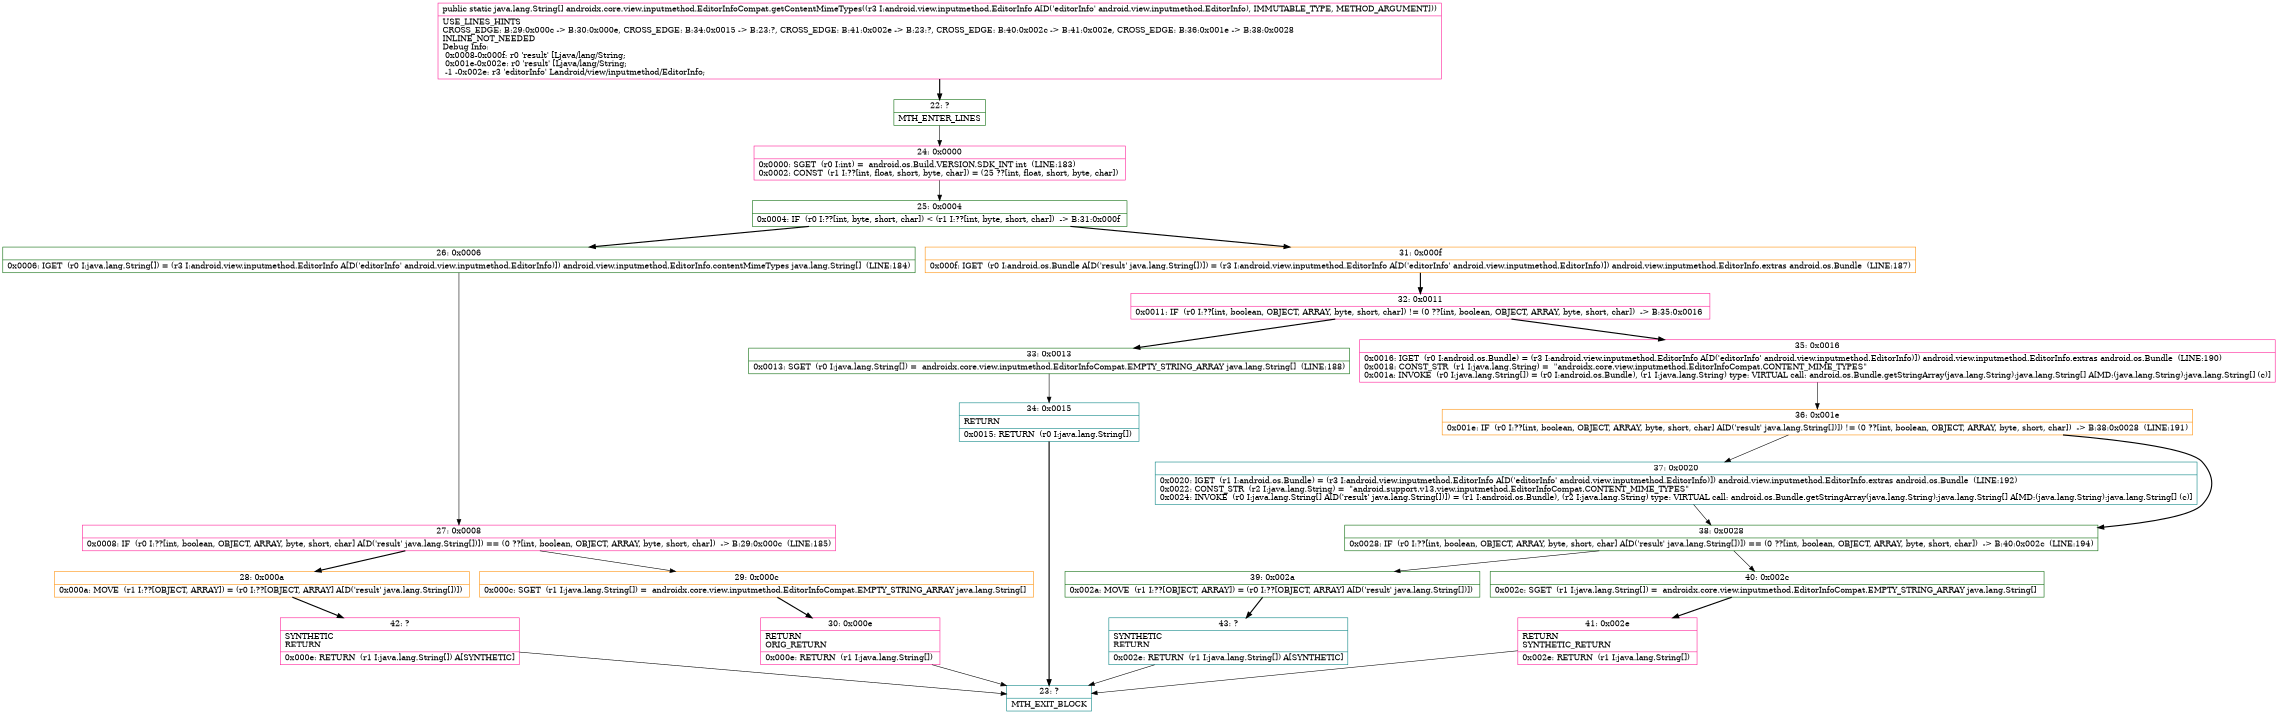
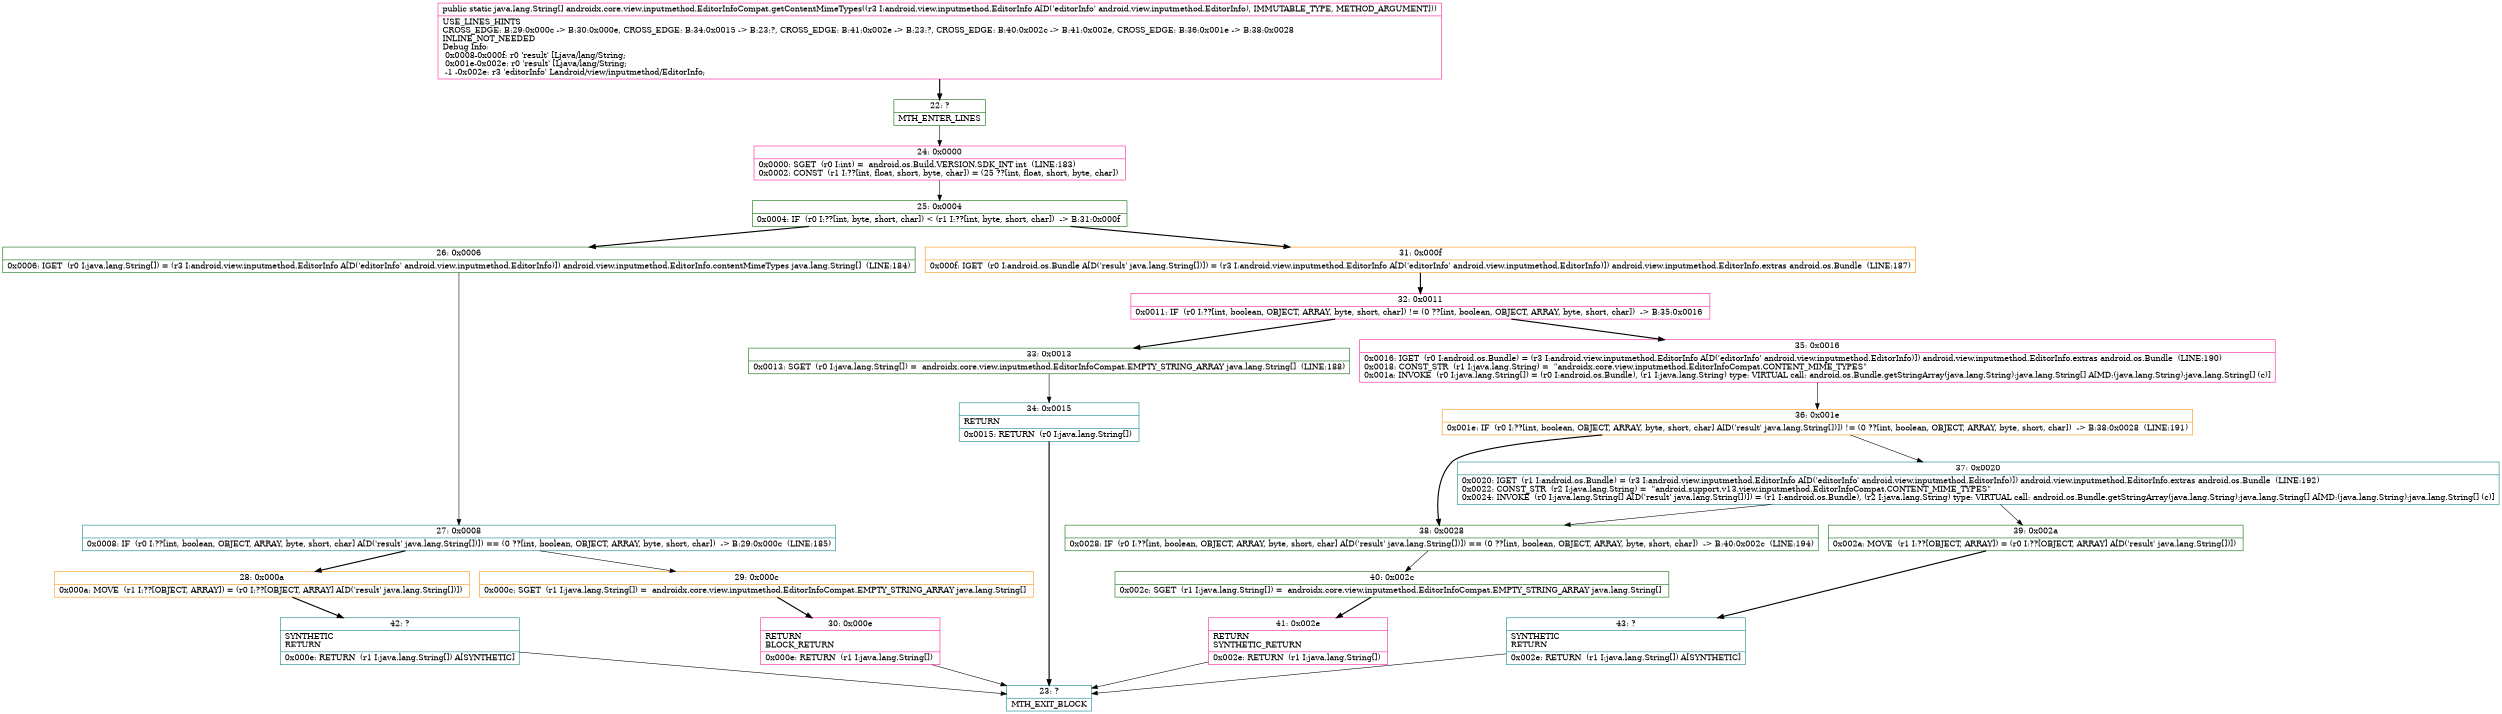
(459, 538) -> (459, 538)
(1500, 561) -> (2009, 513)
(400, 641) -> (400, 641)
(796, 645) -> (800, 645)
